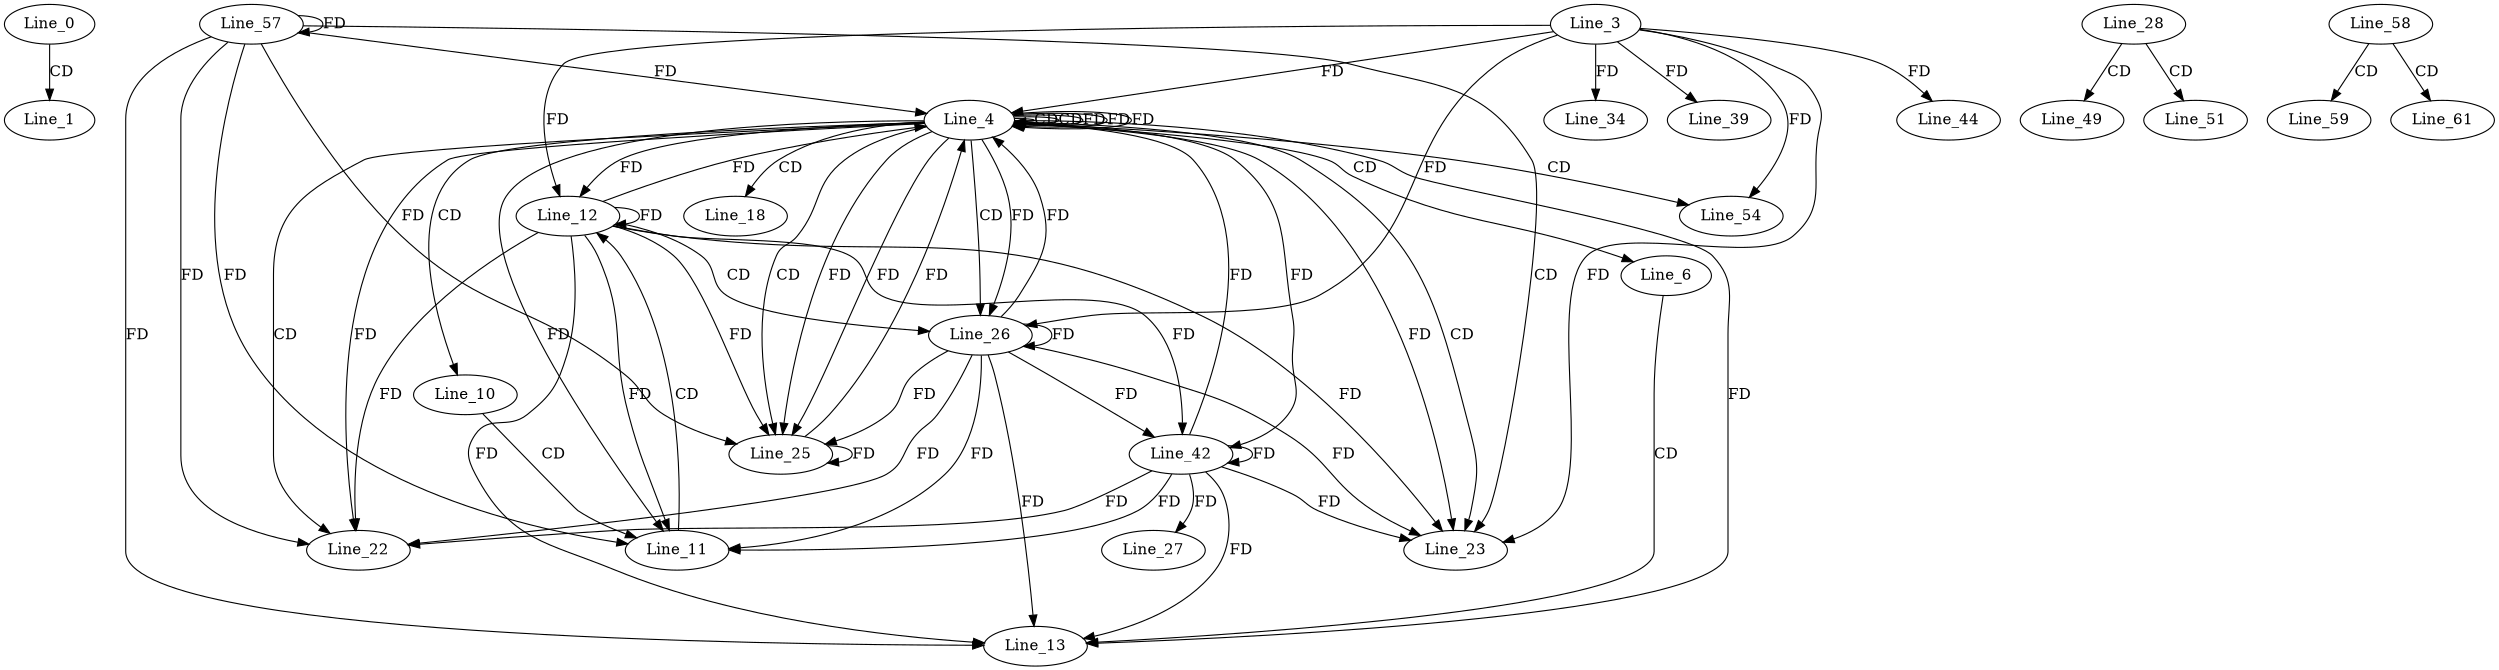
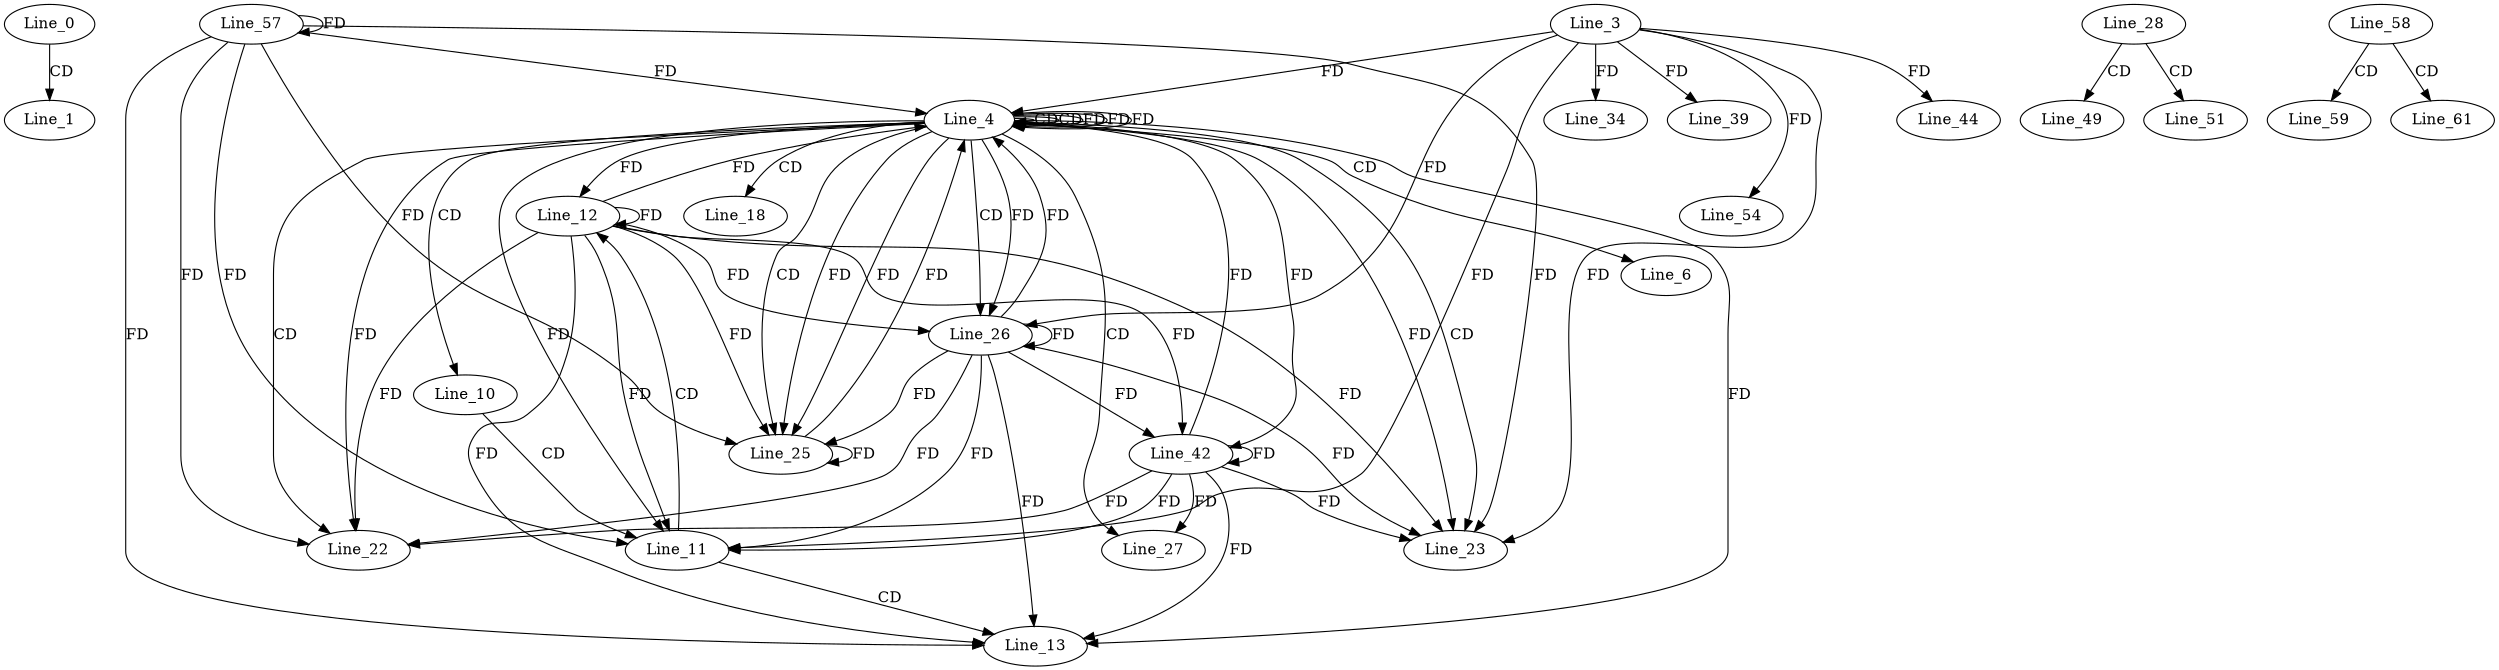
(992, 31) -> (1320, 491)
(1364, 149) -> (1105, 328)
(739, 276) -> (739, 276)
(1546, 276) -> (1546, 276)
(1510, 604) -> (851, 597)
